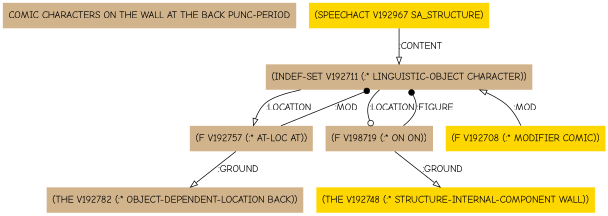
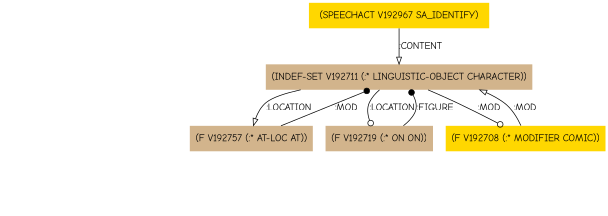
(150, 16) -> none
(399, 16) -> (399, 16)
none -> (463, 106)
(379, 139) -> (379, 139)
(175, 200) -> none
(456, 200) -> none
